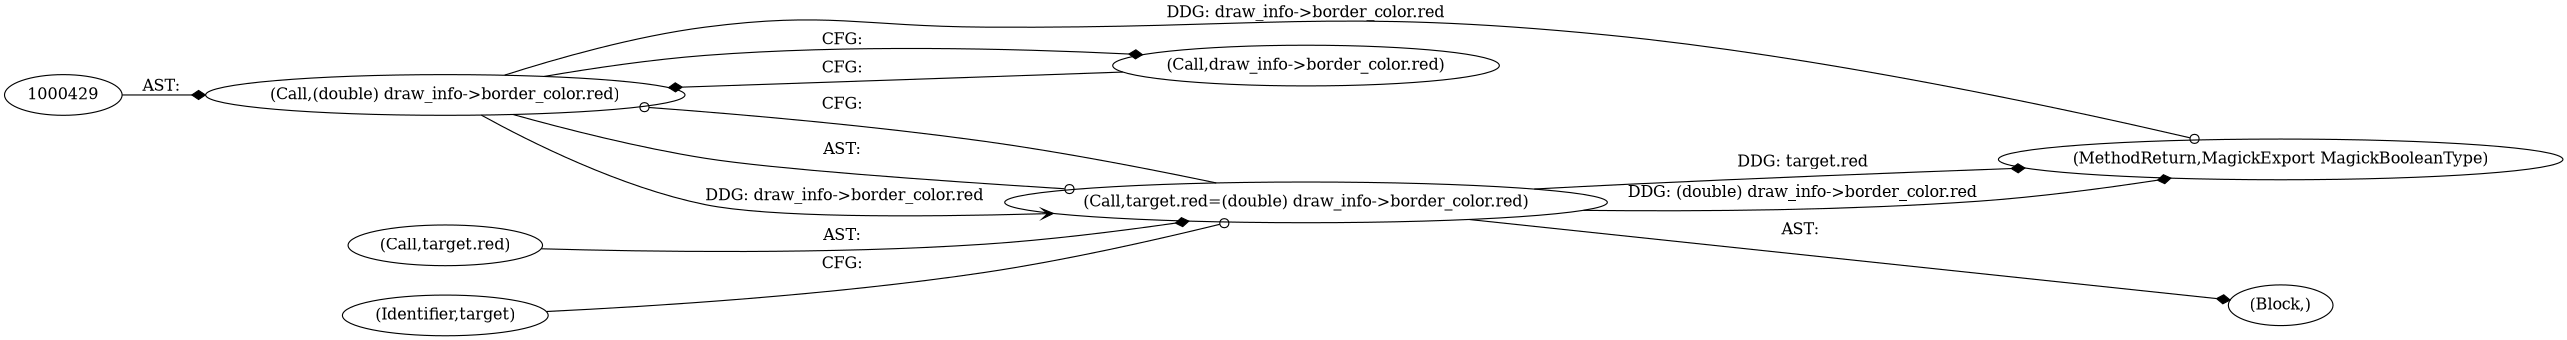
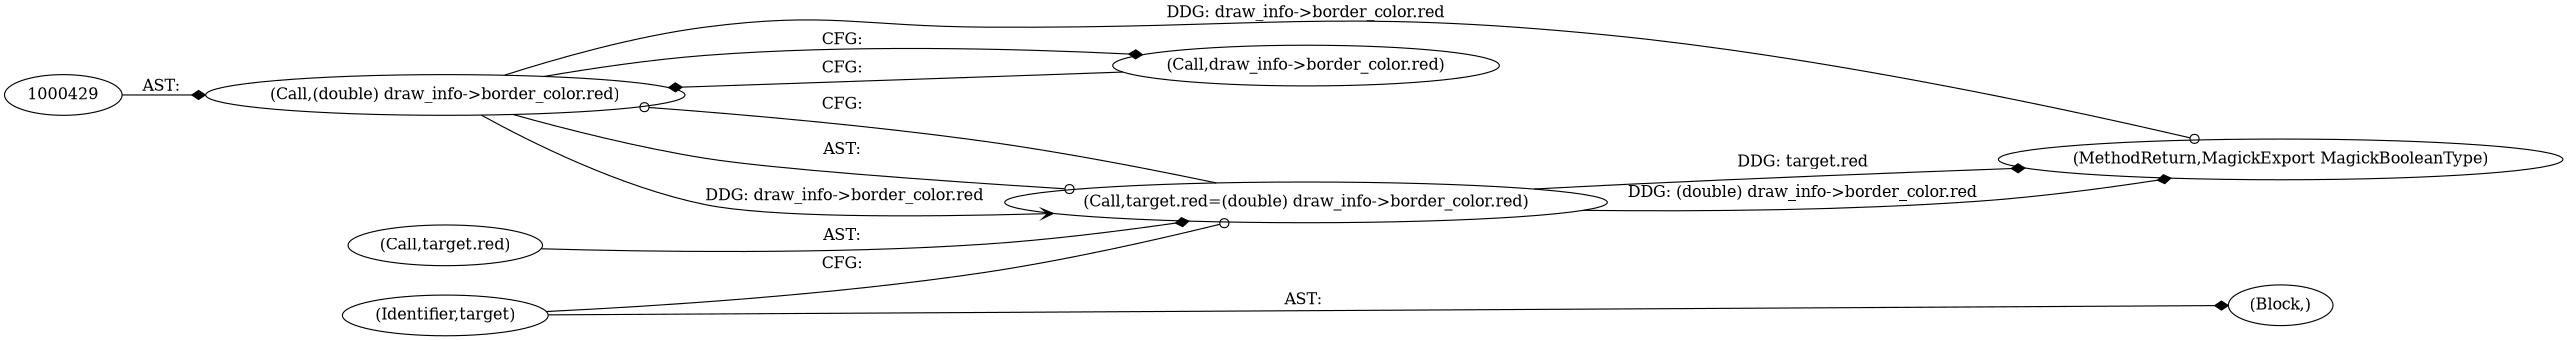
(1843, 259) -> (1381, 310)
